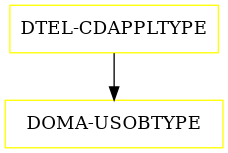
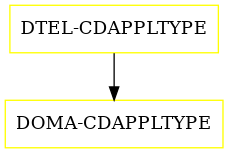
(114, 124) -> (114, 124)
